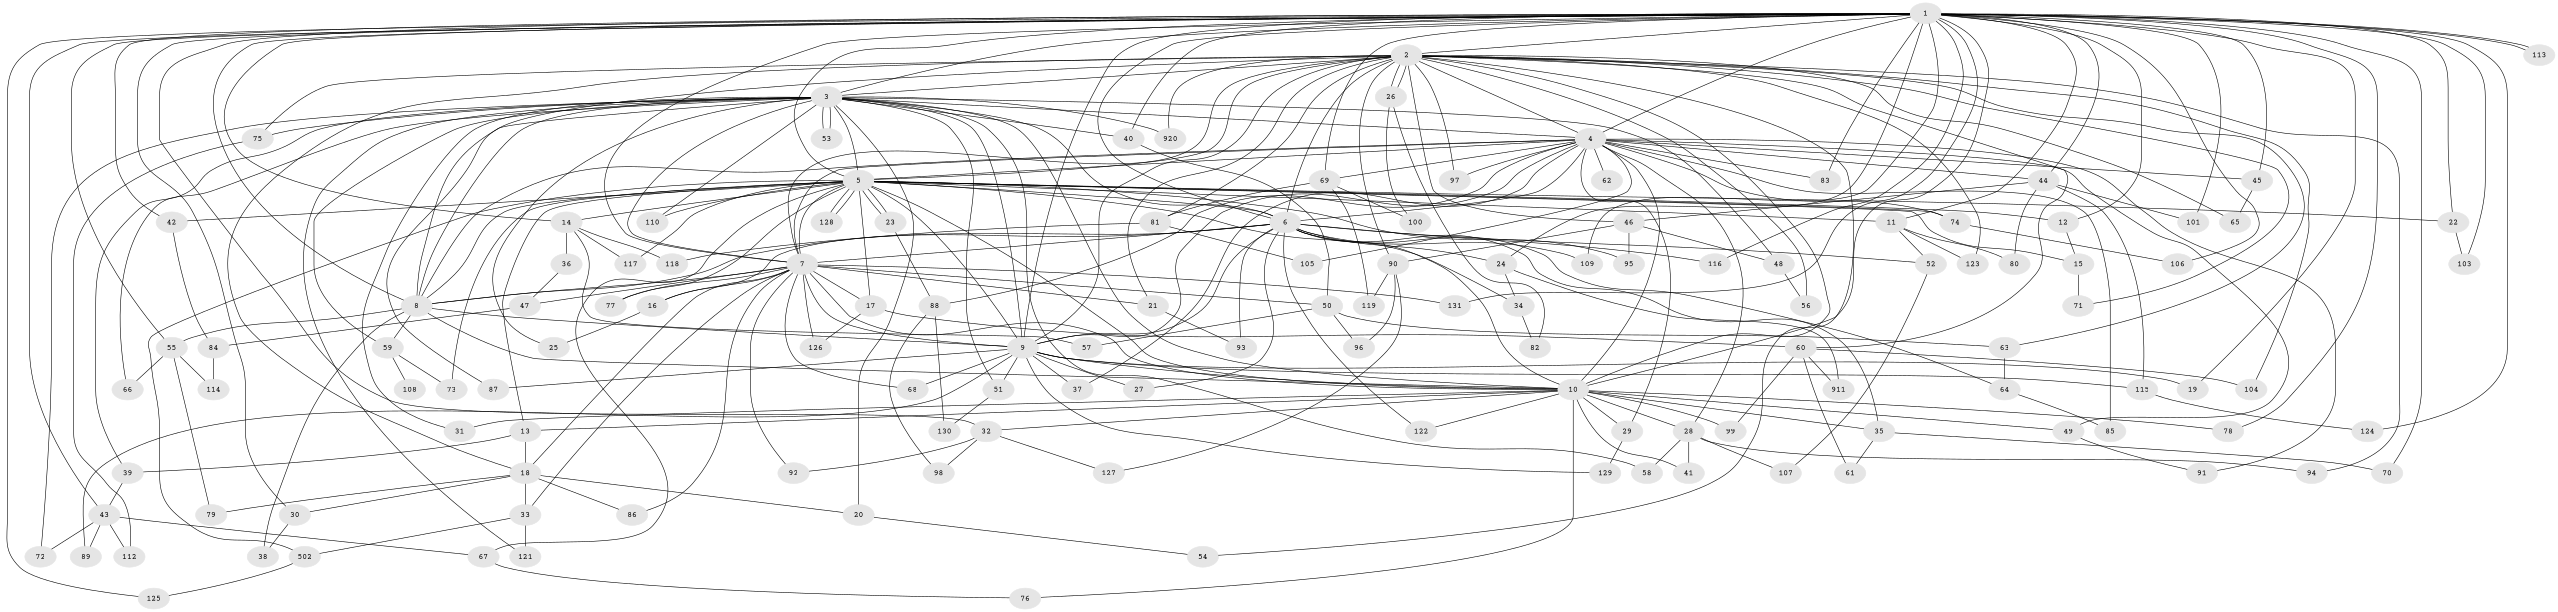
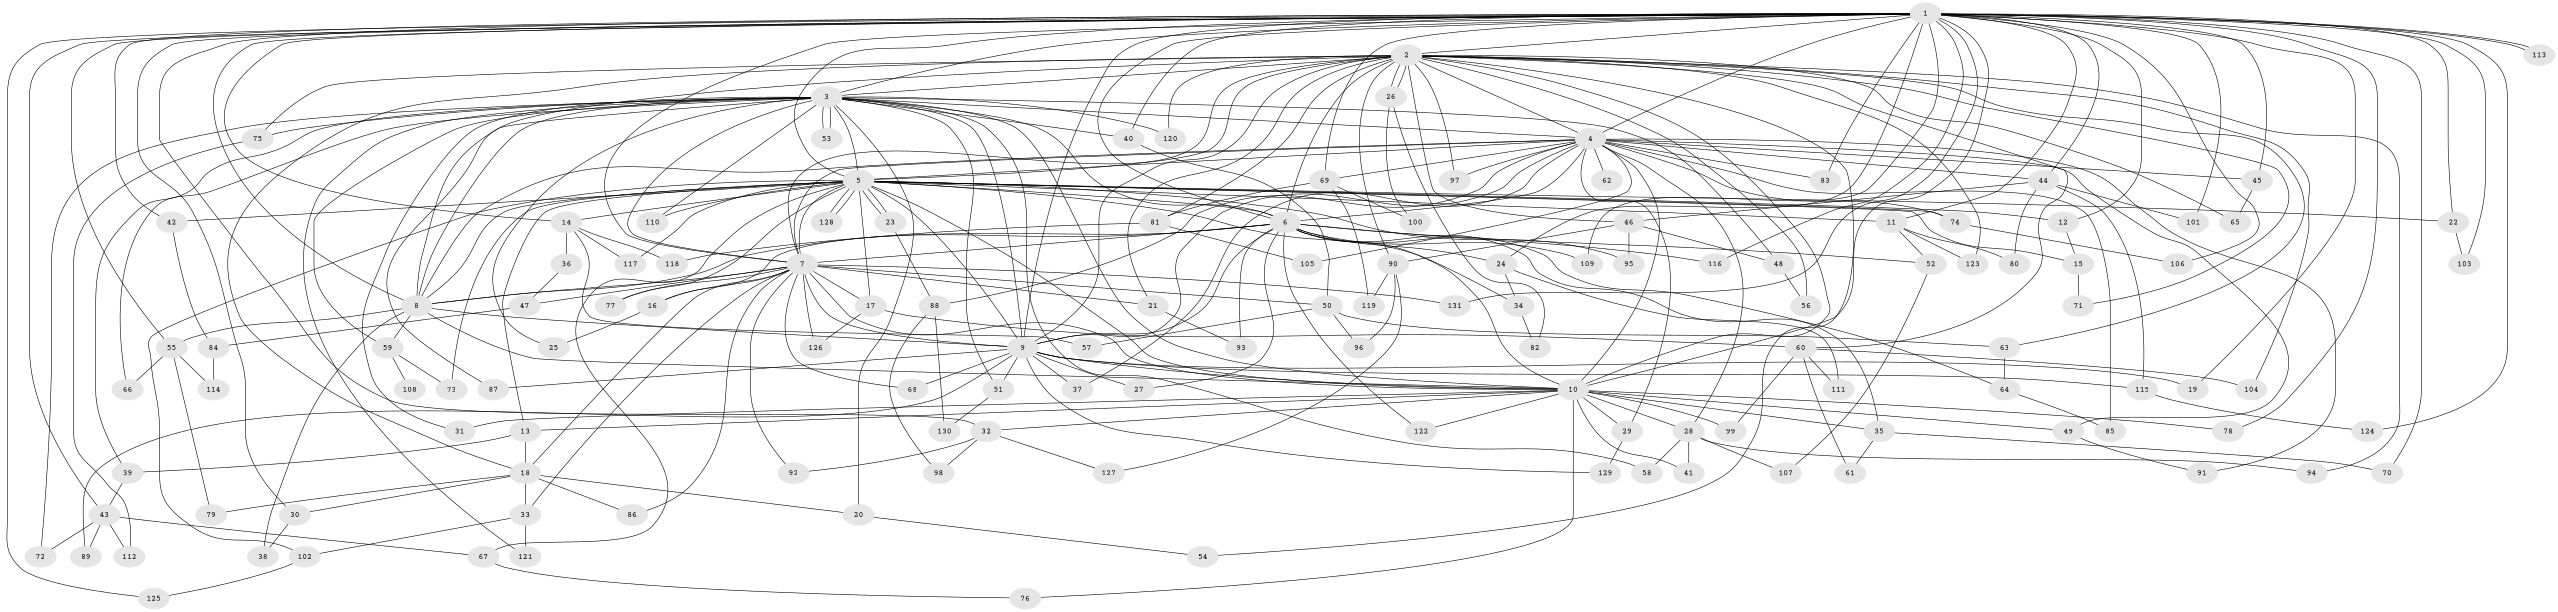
(1170, 139) -> (1170, 139)
(1839, 390) -> (1839, 390)
(305, 557) -> (305, 557)
